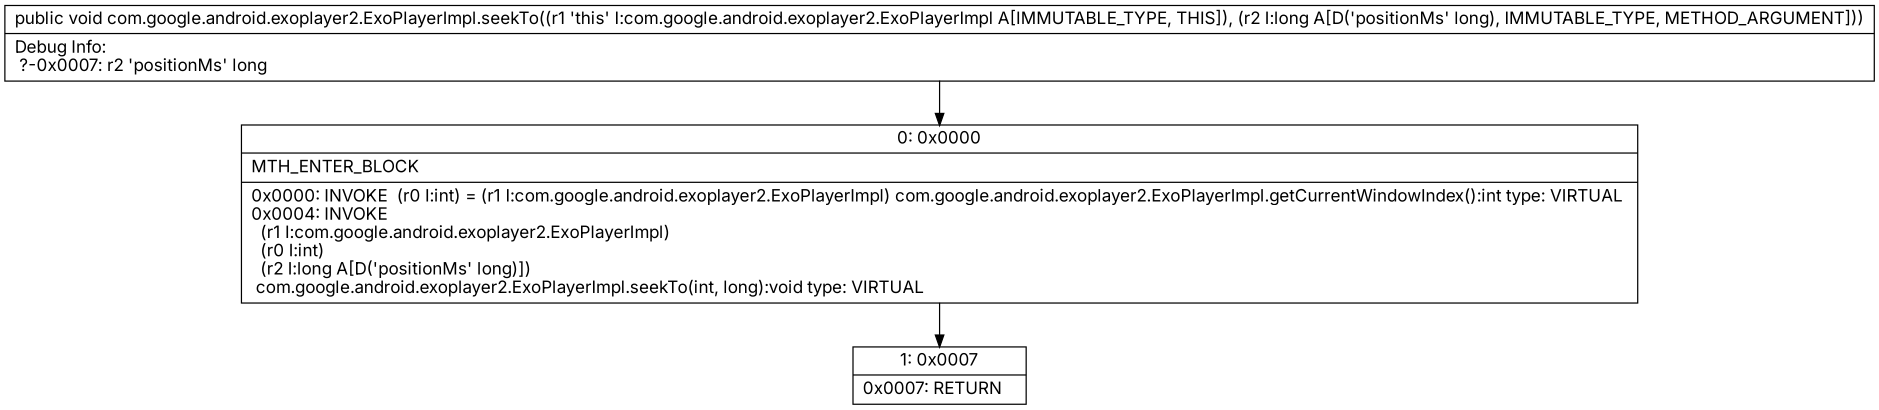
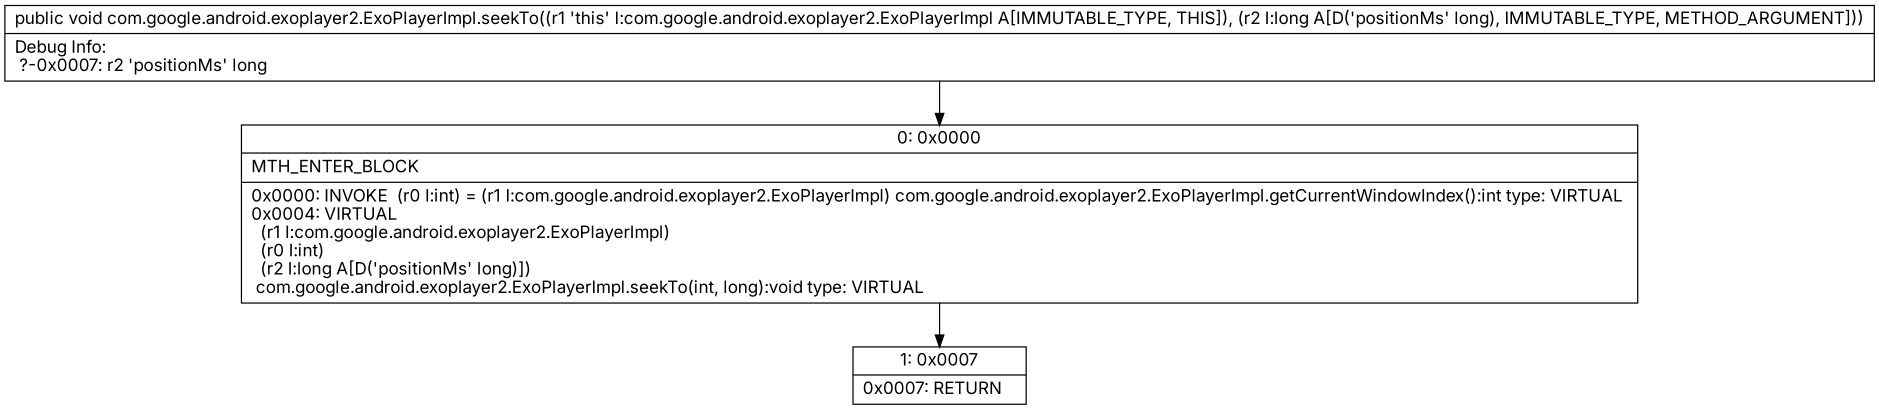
(324, 215) -> (329, 215)
